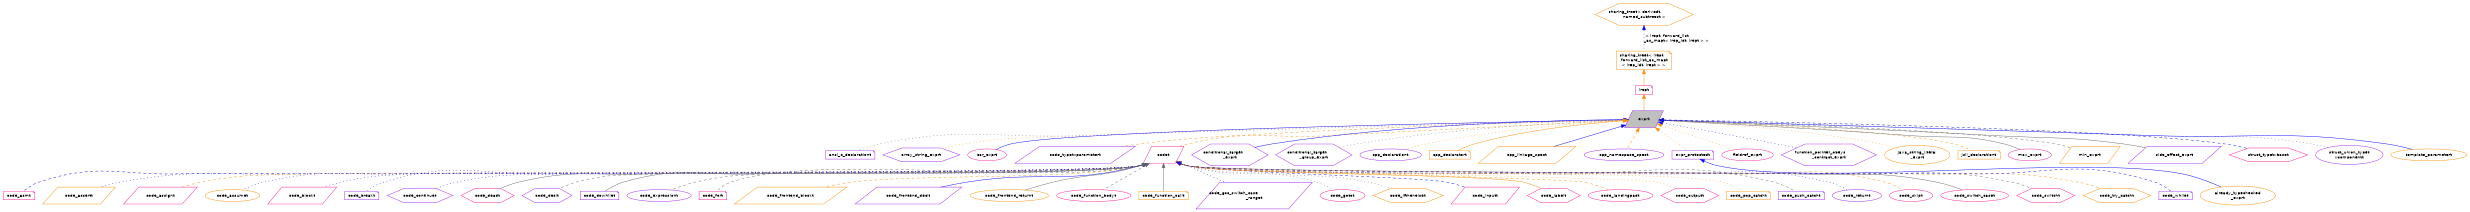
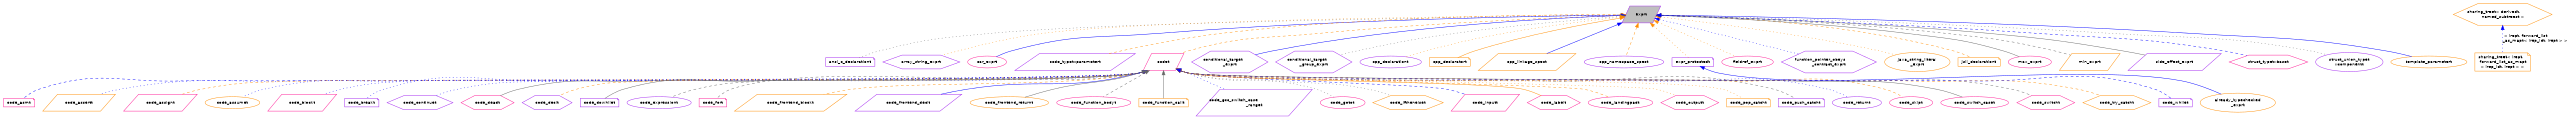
(1644, 90) -> none
(850, 173) -> (850, 80)
